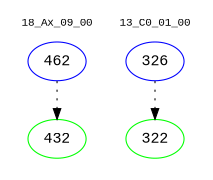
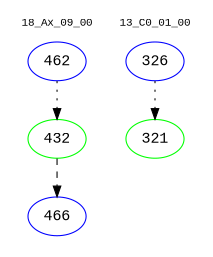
(155, 139) -> (155, 139)
none -> (57, 216)
